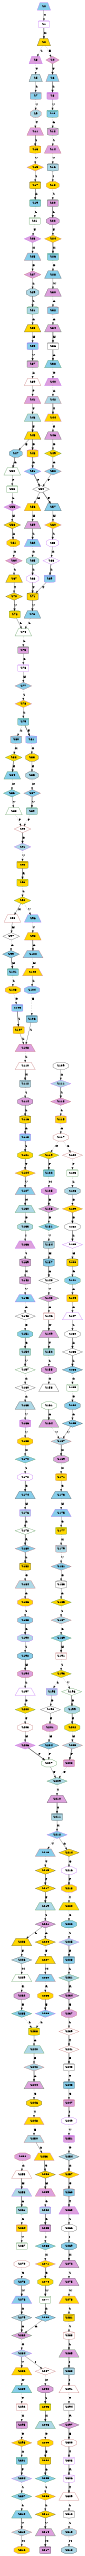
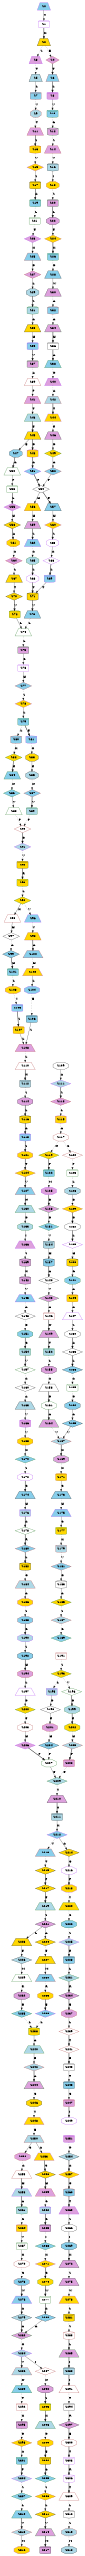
(12, 497) -> (12, 497)
(17, 999) -> (17, 999)
(25, 1155) -> (25, 1155)
none -> (49, 1396)
(61, 1646) -> none
(69, 2129) -> none
none -> (29, 2147)
none -> (22, 2254)
(22, 2371) -> (22, 2371)
